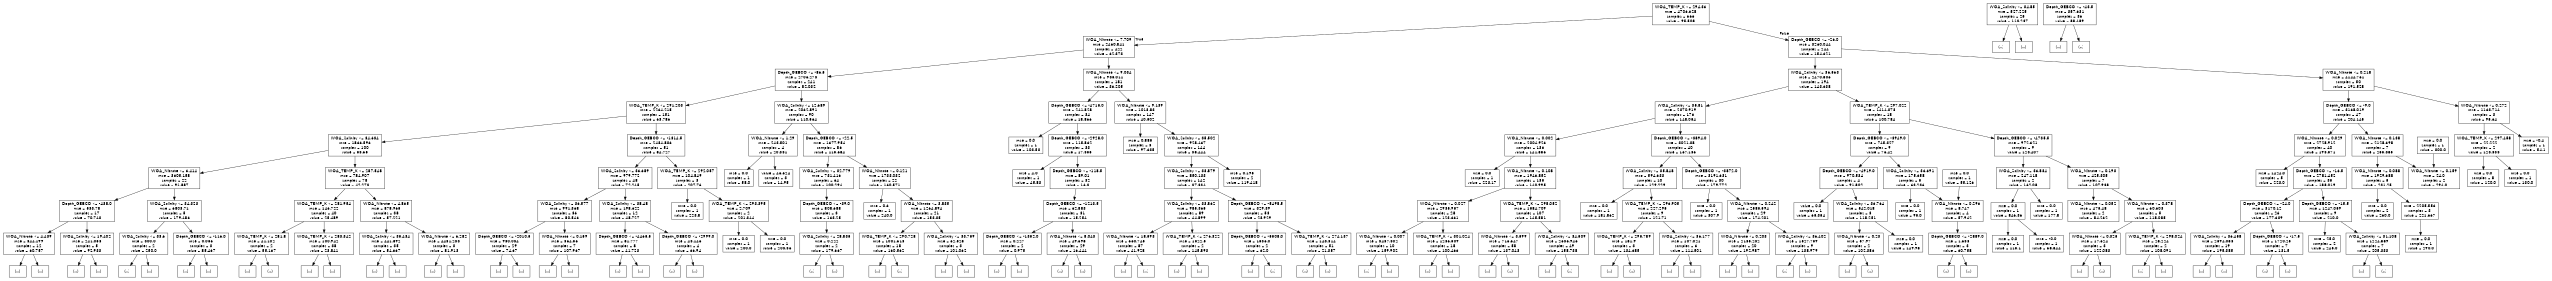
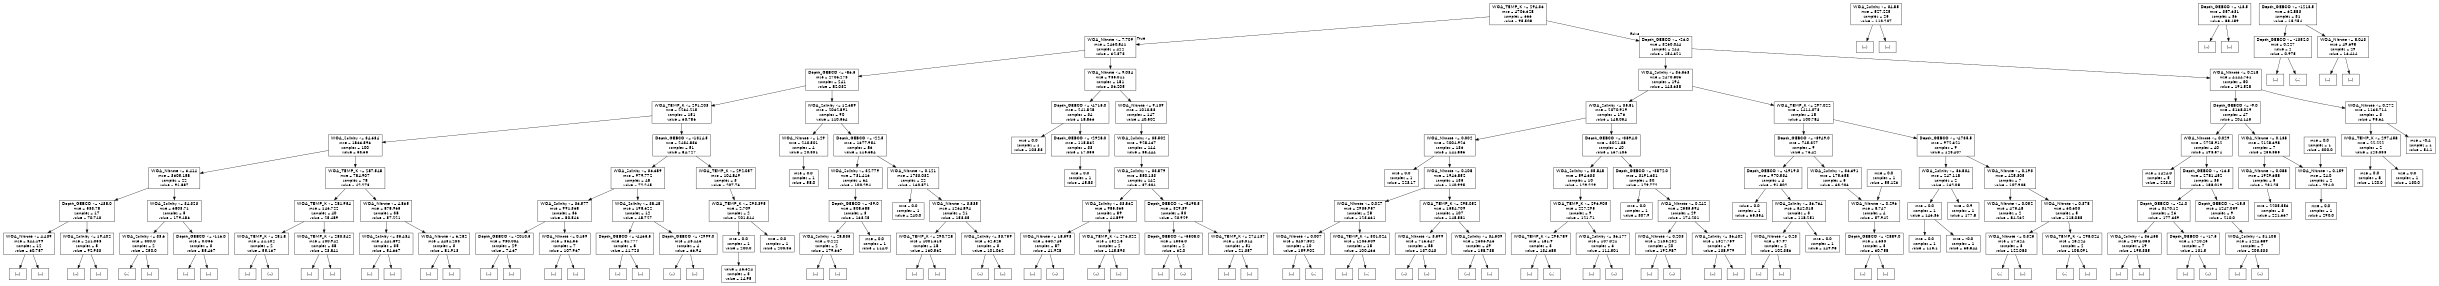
(1140, 145) -> none
(774, 161) -> (739, 257)
(1028, 178) -> (1080, 178)
(1078, 178) -> none
(1242, 178) -> none
(687, 211) -> none
(880, 211) -> (908, 211)
(1599, 211) -> none
(1910, 211) -> none
(2008, 211) -> (1925, 211)
(2046, 211) -> (1963, 211)
(2378, 211) -> none
(2420, 226) -> (2321, 194)
none -> (875, 244)
(1012, 244) -> (2283, 47)
(2325, 244) -> none
